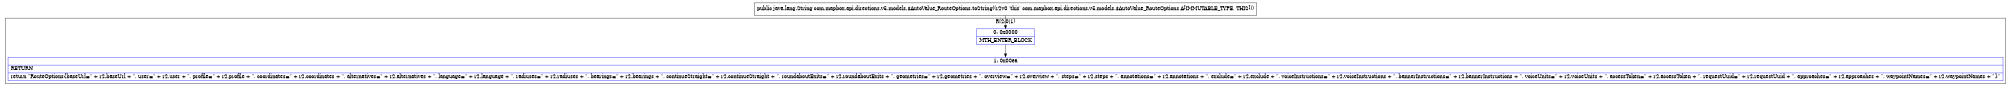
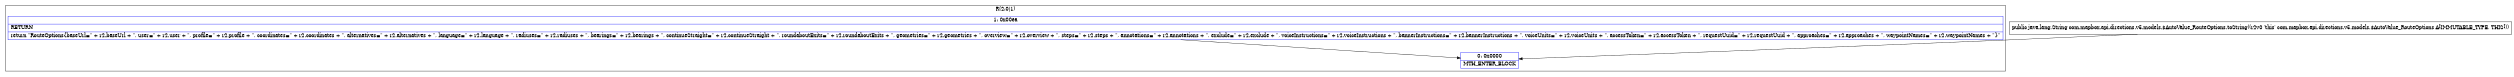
(1006, 49) -> (1319, 49)
